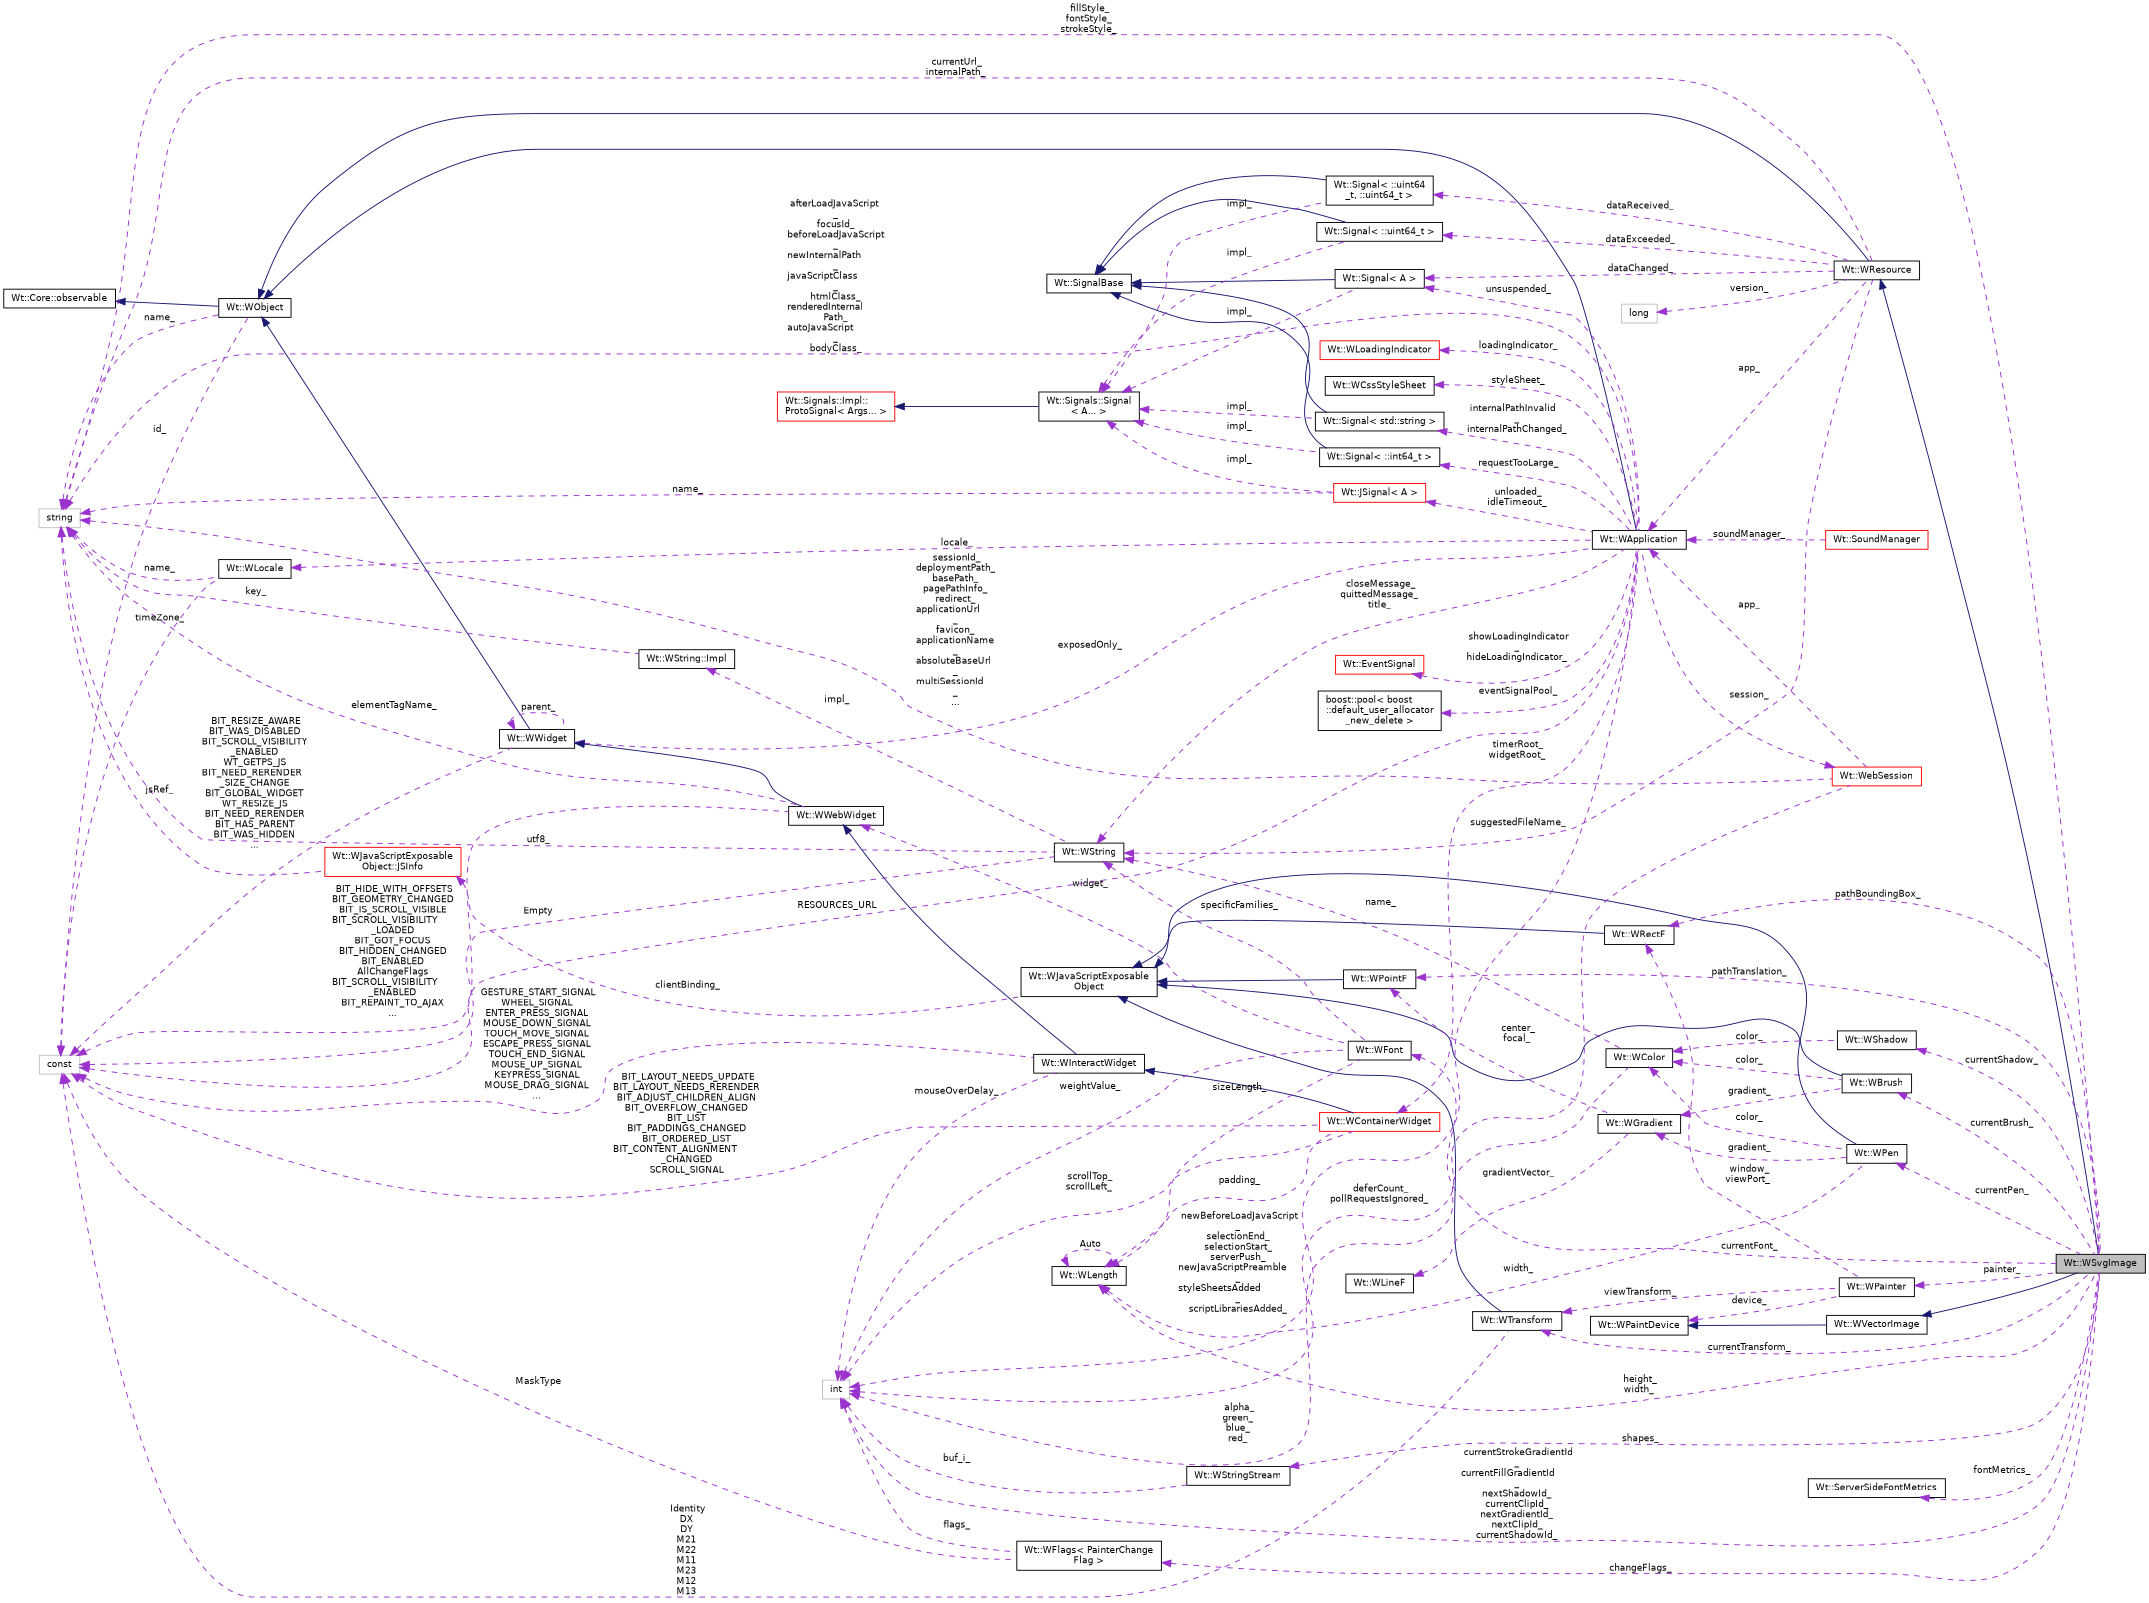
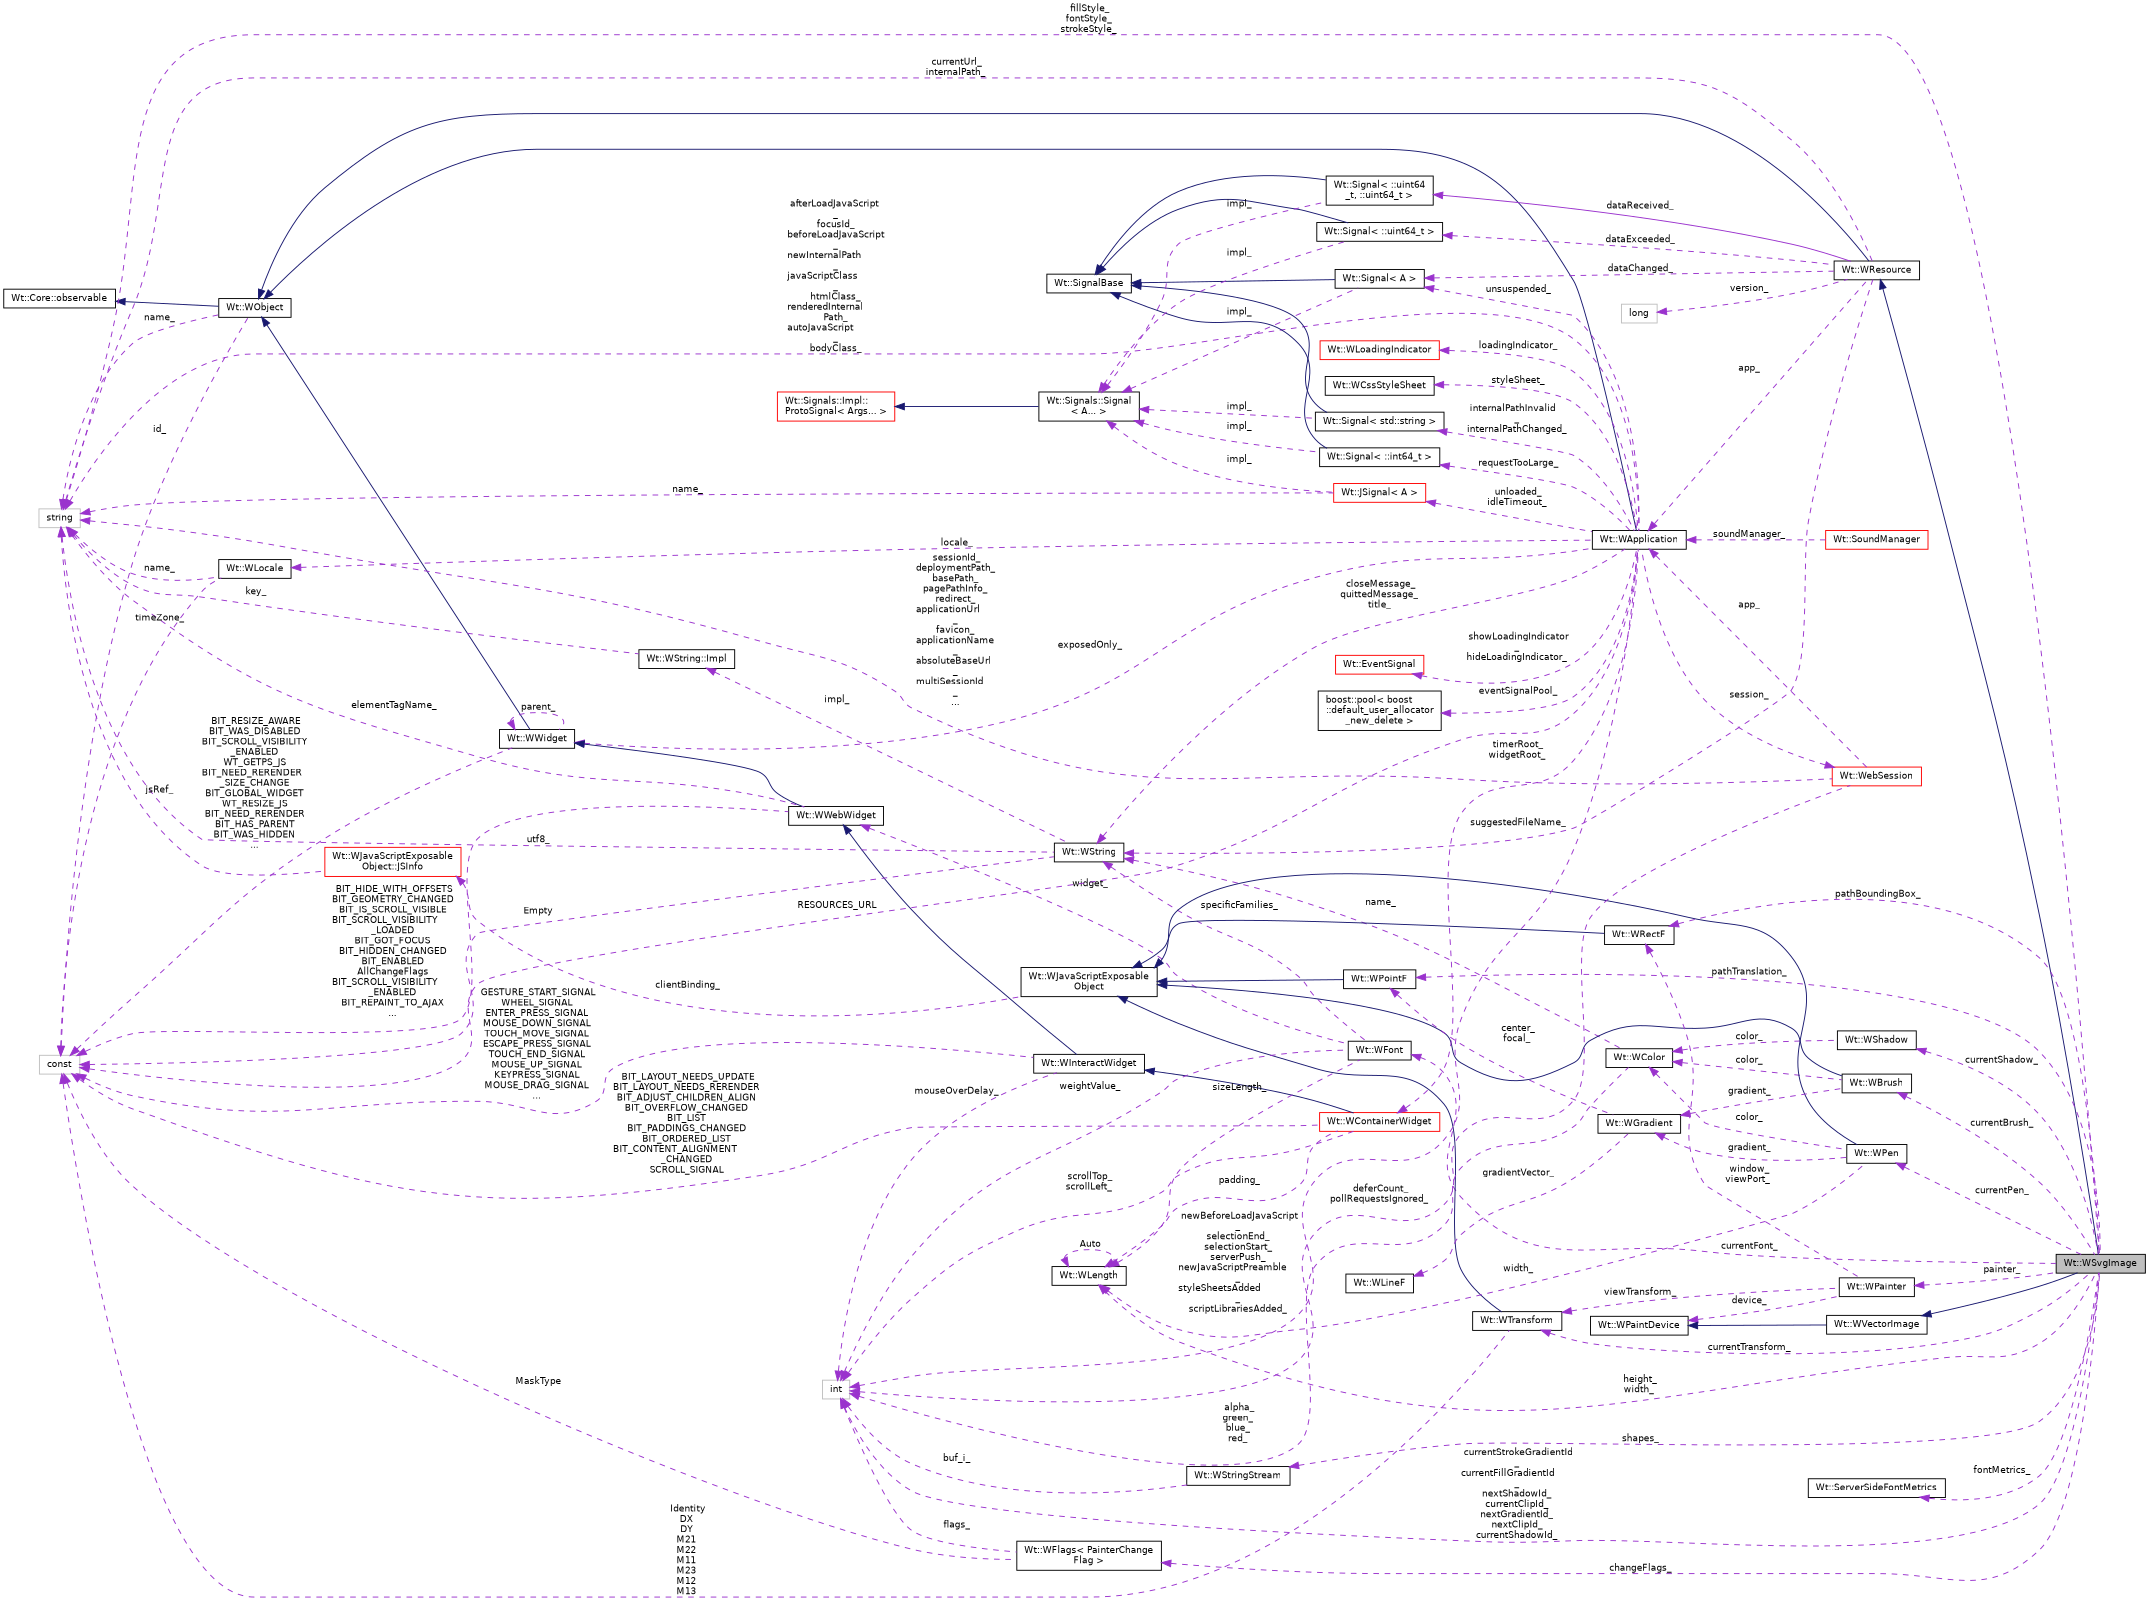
(1649, 219) -> (1649, 219)
